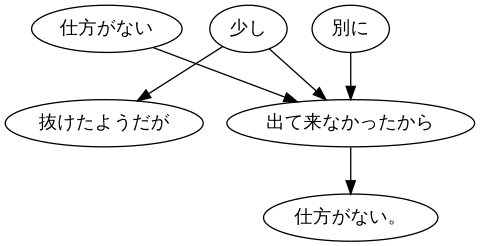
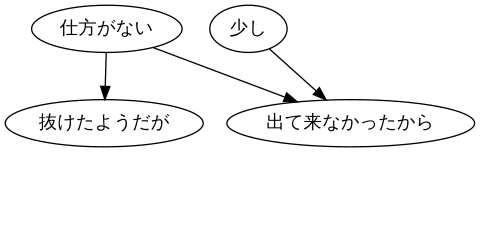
(351, 29) -> none
(186, 70) -> (106, 70)
(351, 218) -> none
